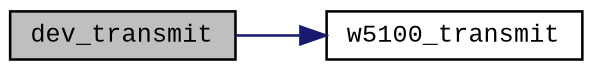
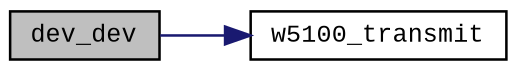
(123, 35) -> (85, 35)
